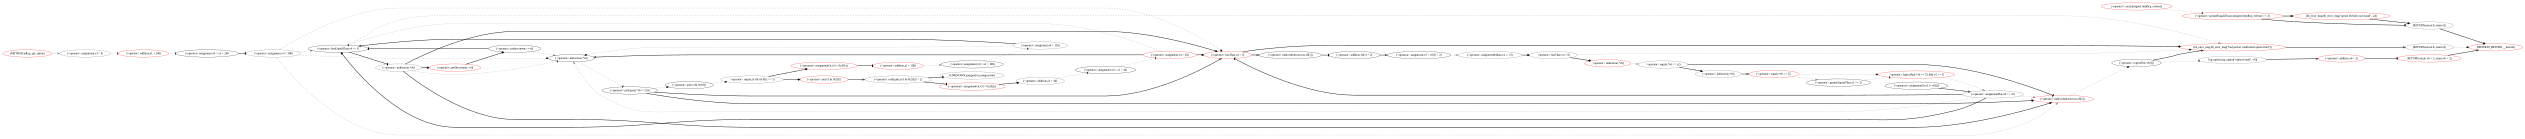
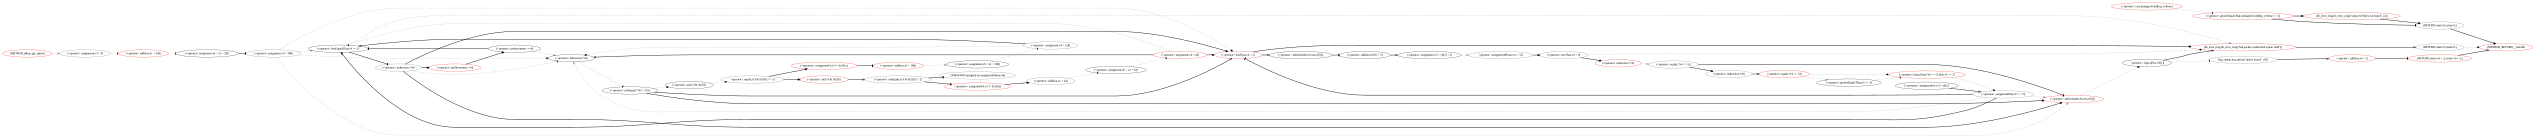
(972, 75) -> (977, 75)
(1962, 82) -> (1973, 82)
